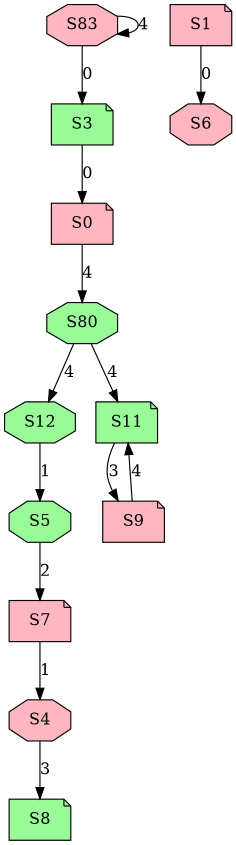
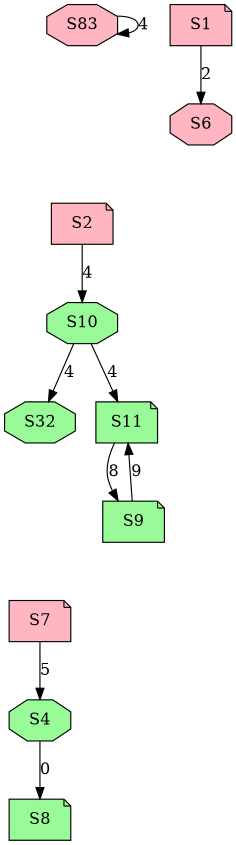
(207, 75) -> (207, 75)
(82, 124) -> none
(82, 224) -> (82, 224)
(82, 323) -> (82, 323)
(40, 422) -> (40, 422)
(114, 472) -> (114, 472)
(137, 472) -> (137, 472)
(40, 522) -> none
(134, 522) -> (134, 522)
(46, 671) -> (46, 671)
(40, 720) -> (40, 720)
(46, 770) -> (46, 770)
